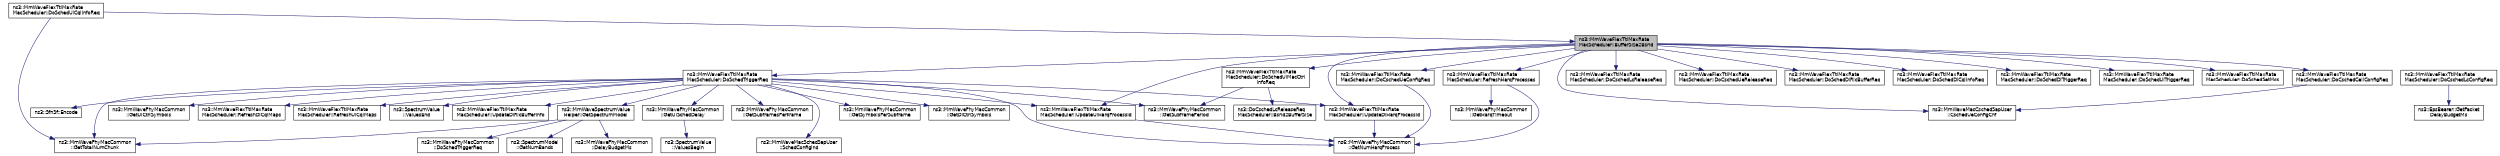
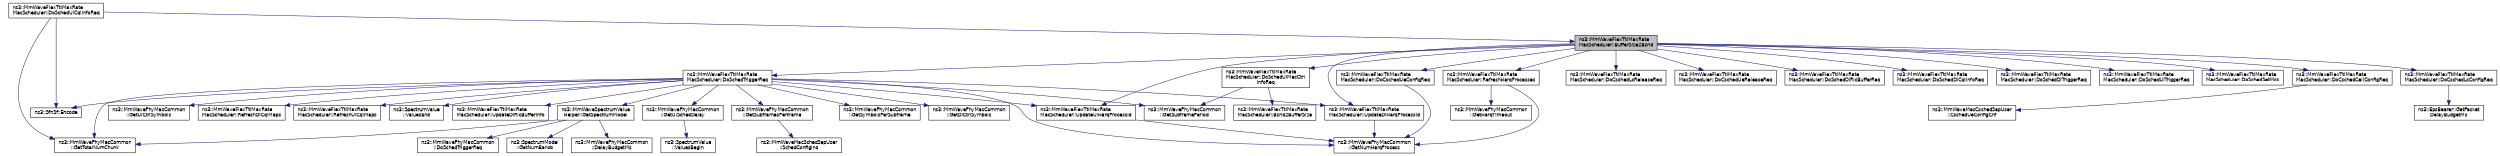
none -> (56, 61)
(811, 100) -> (784, 127)
(1716, 104) -> (2035, 51)
(1275, 113) -> (1275, 113)
(1374, 145) -> (1374, 145)
